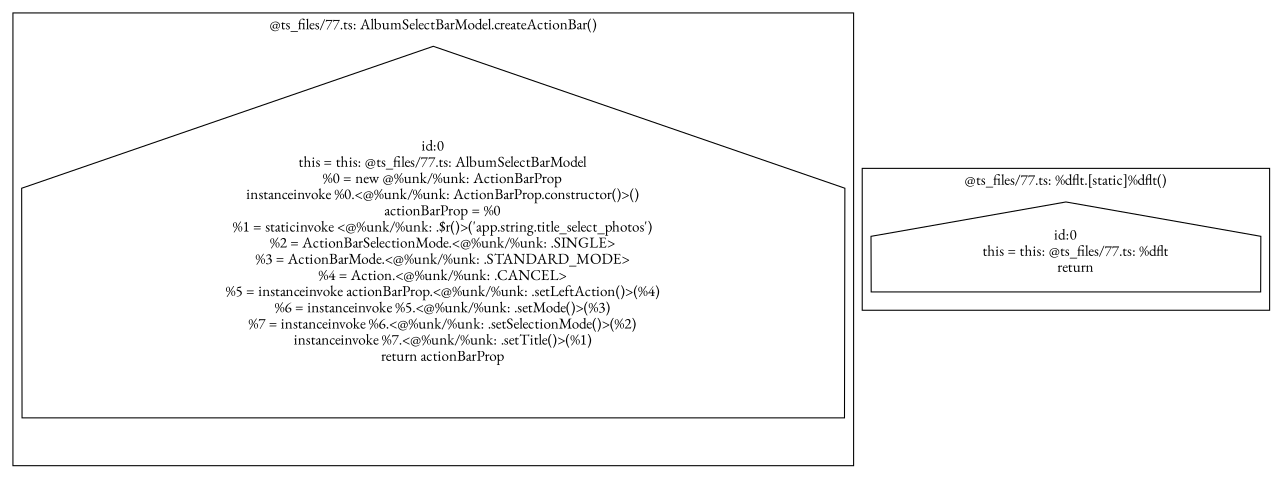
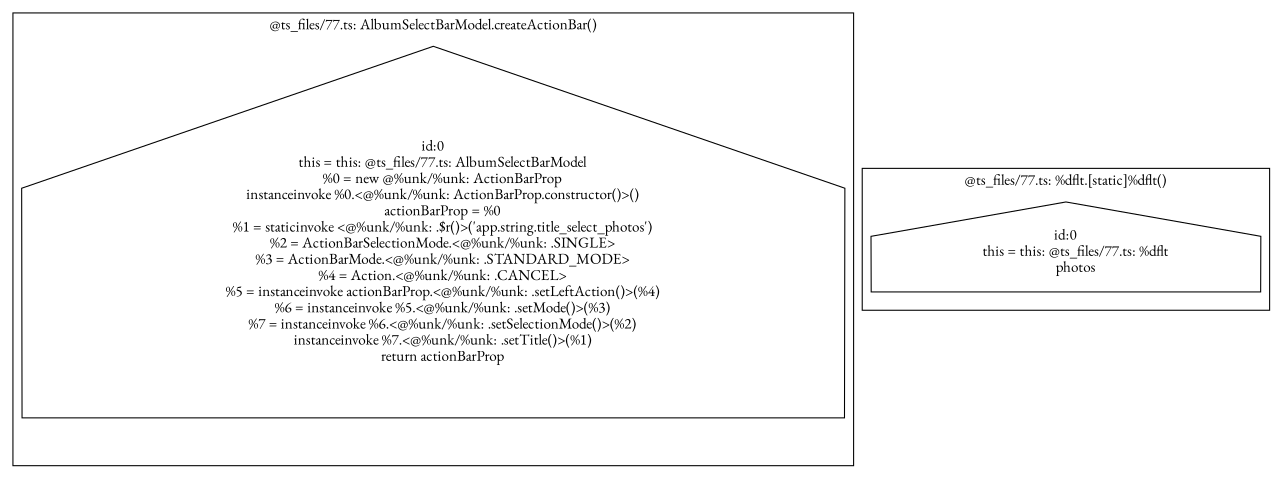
(1066, 252) -> (1066, 252)
